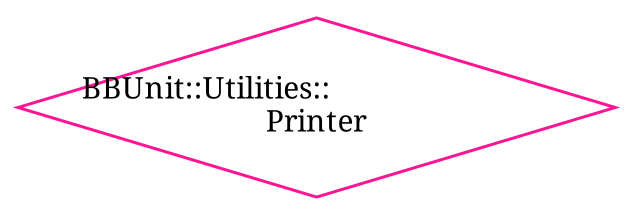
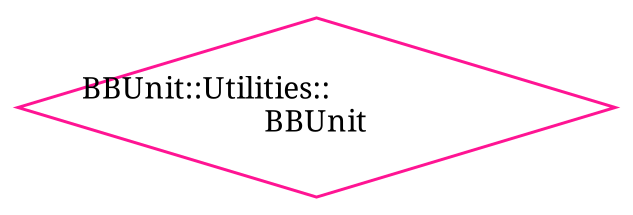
(317, 108) -> (317, 108)
